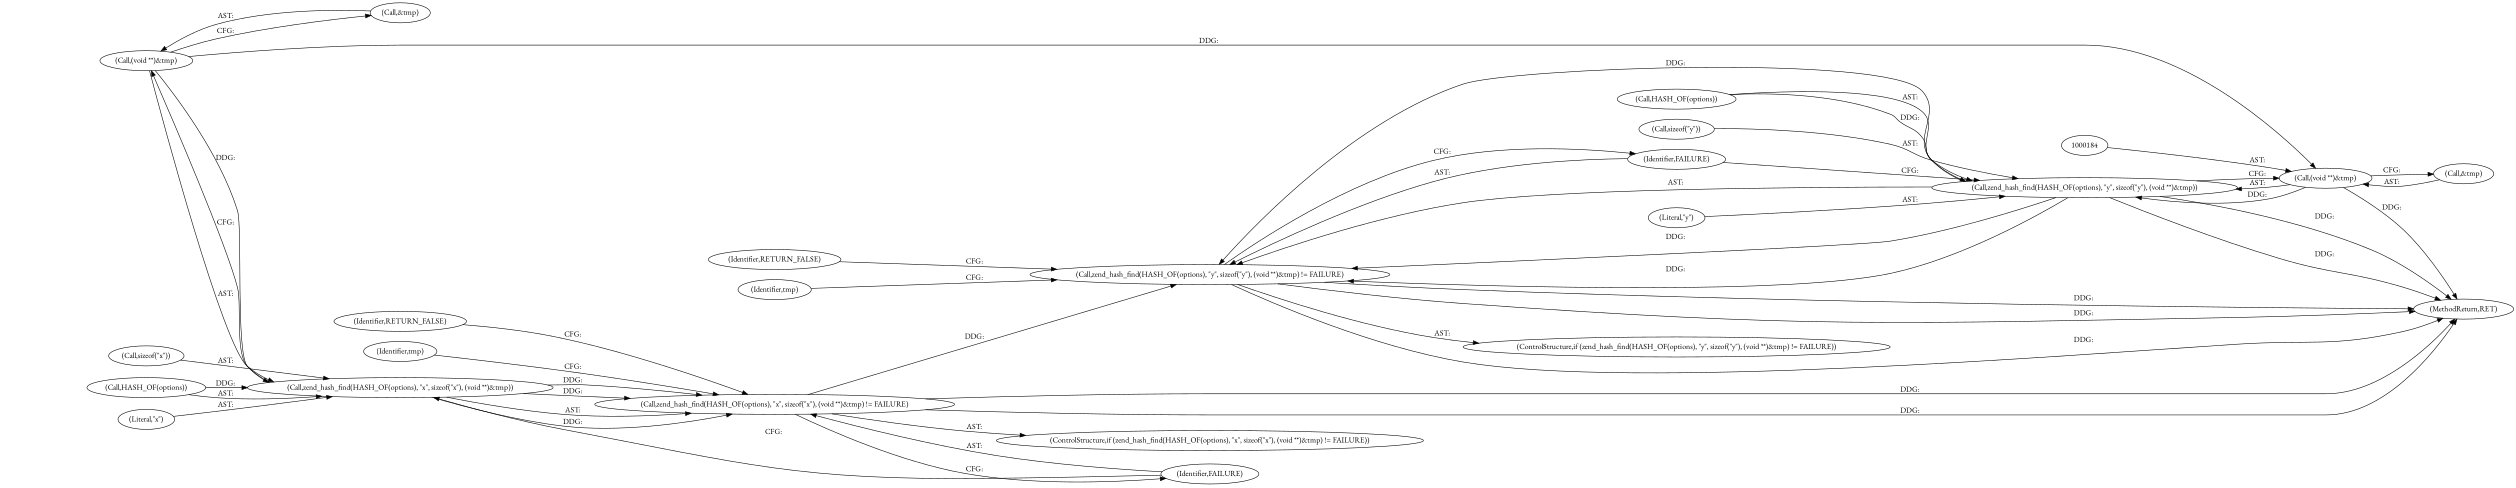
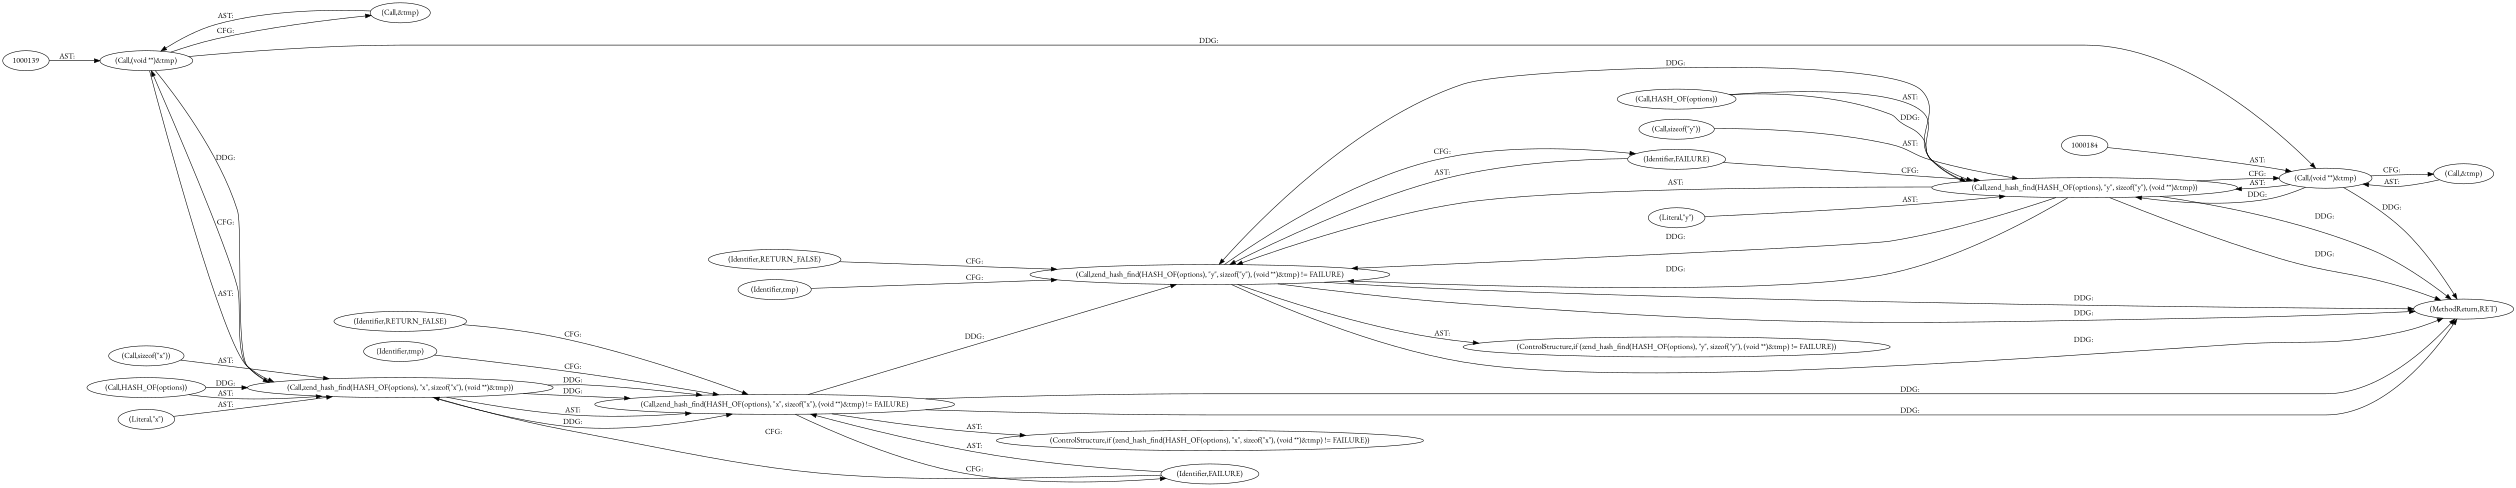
none -> (26, 61)
